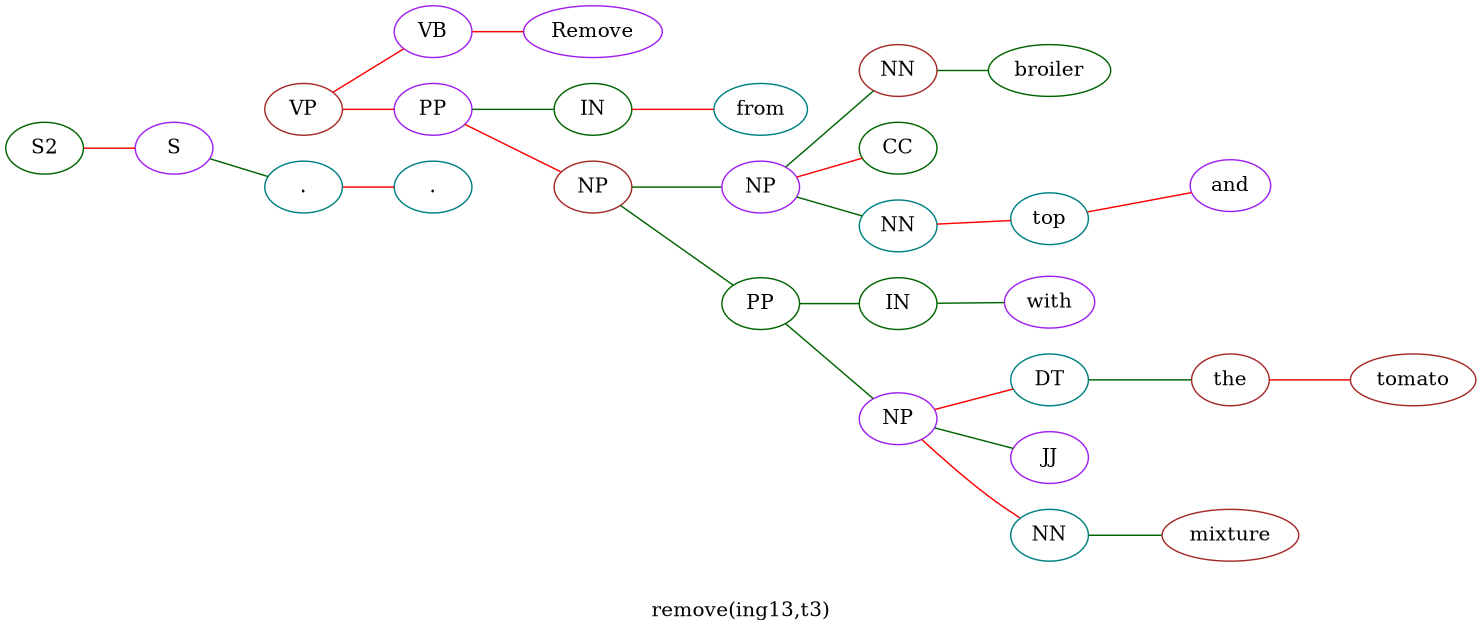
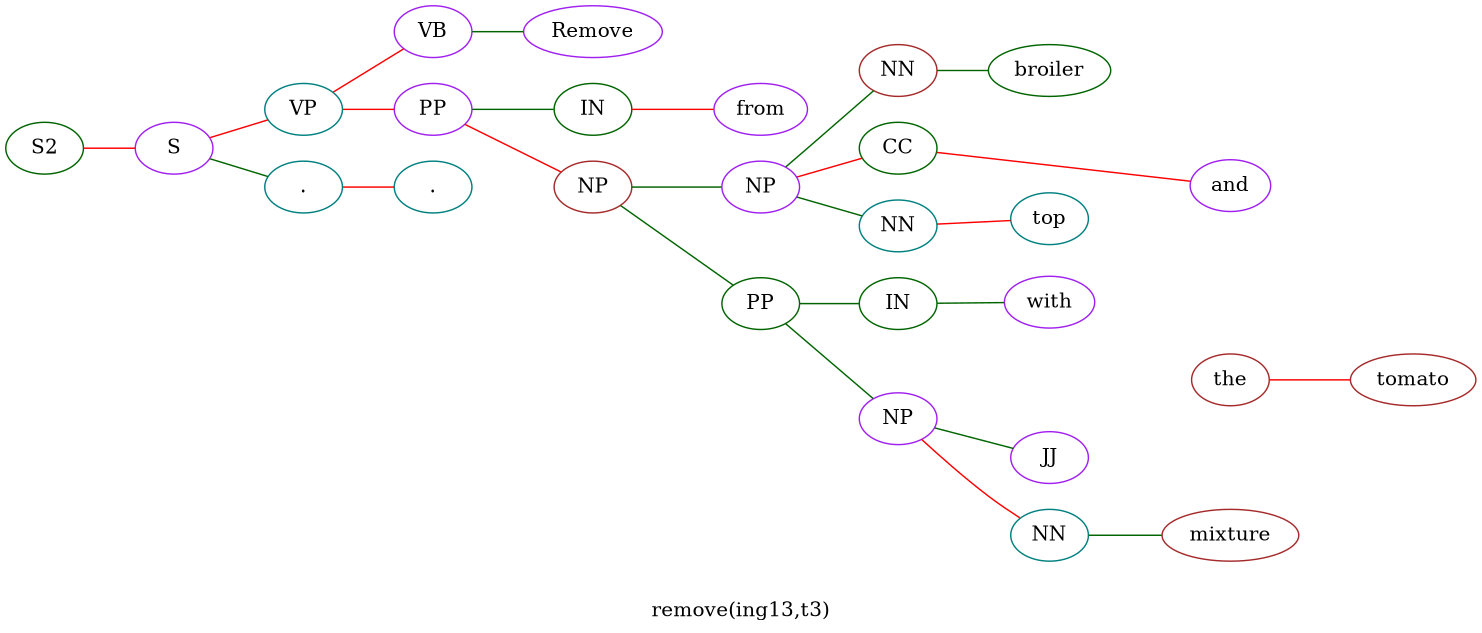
(498, 32) -> (498, 32)
(304, 109) -> (304, 109)
(761, 109) -> (761, 109)
none -> (239, 129)
(1139, 202) -> (1064, 167)
(1050, 380) -> none
